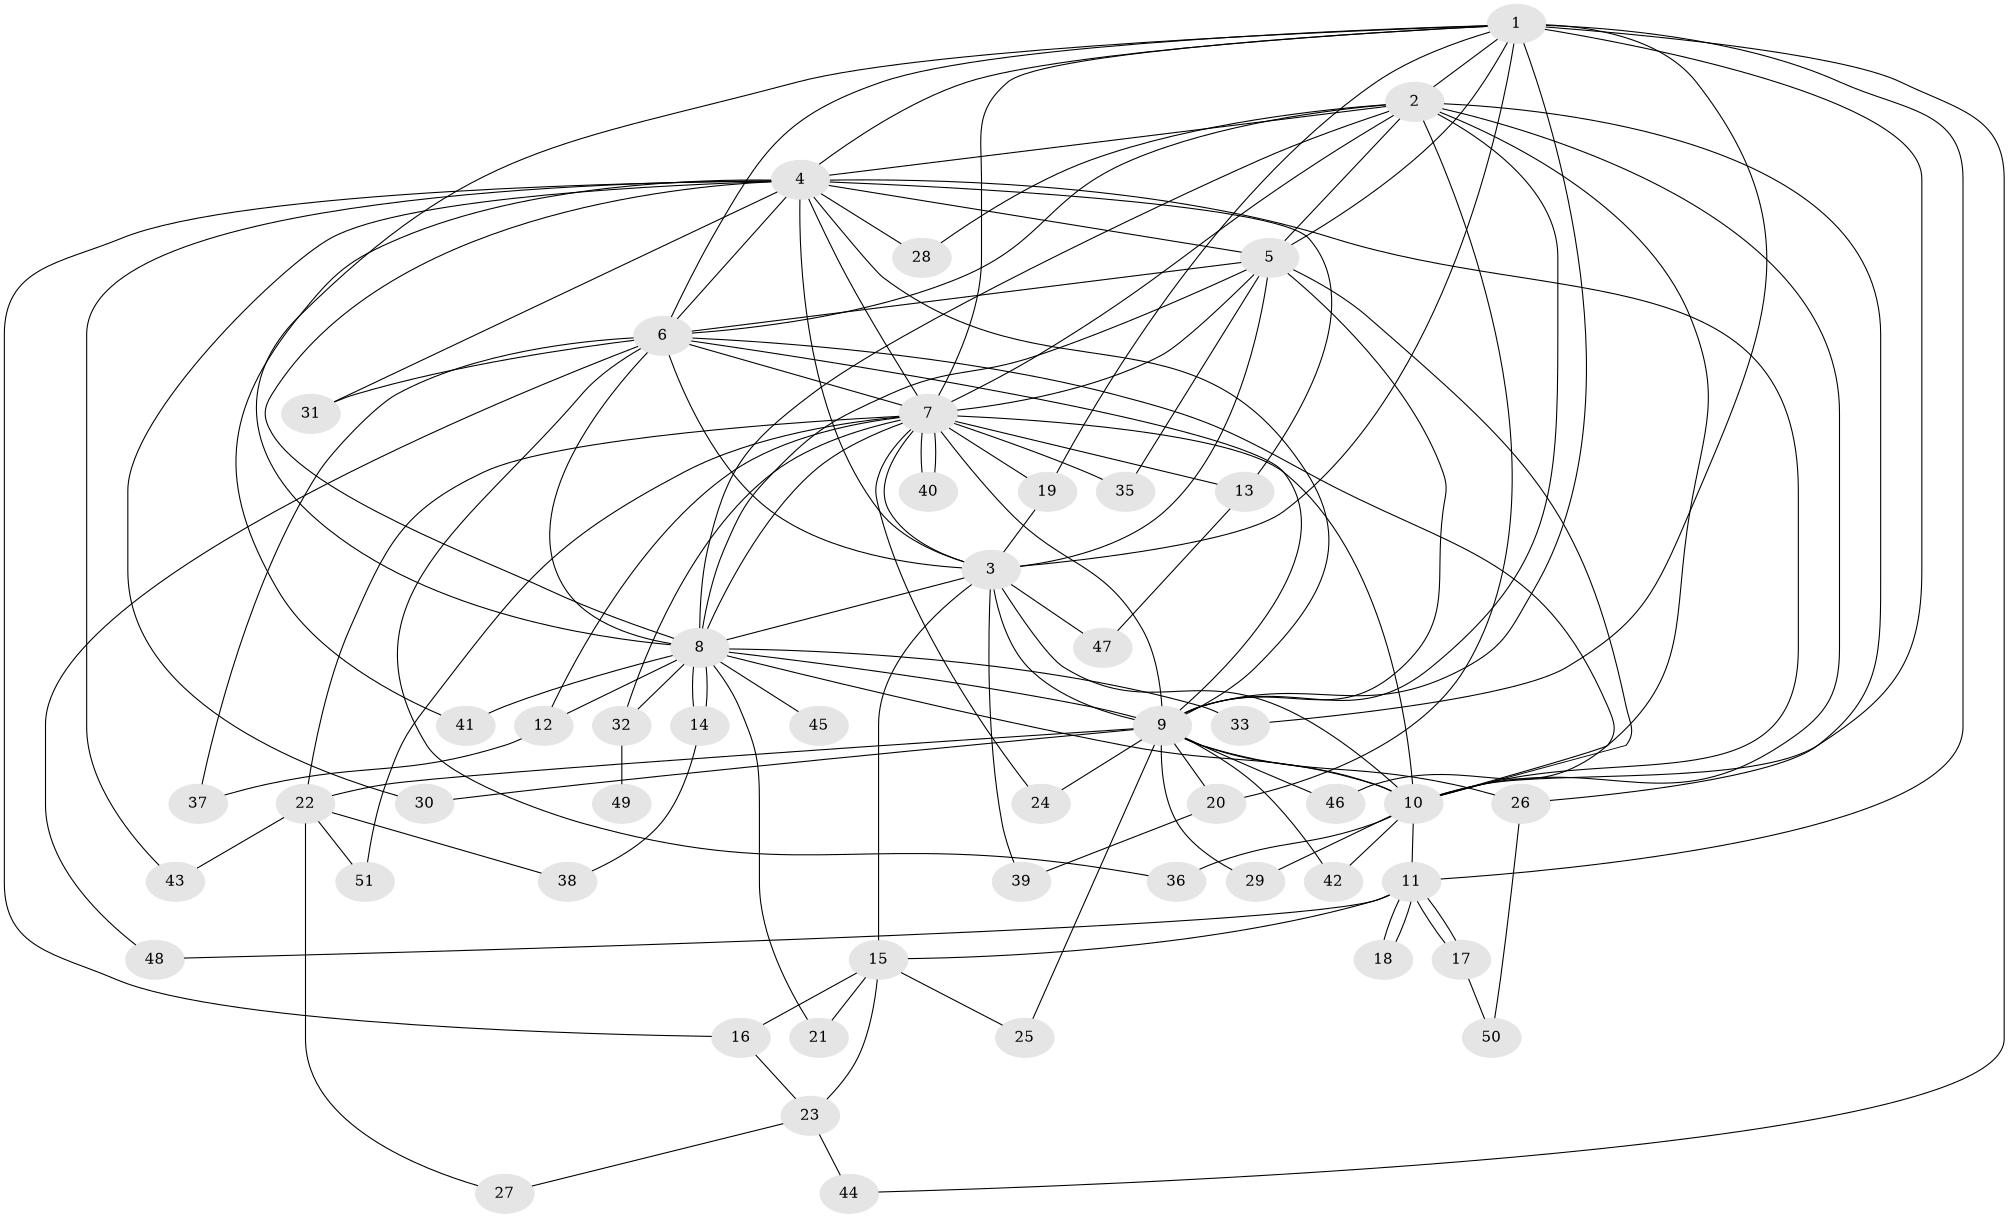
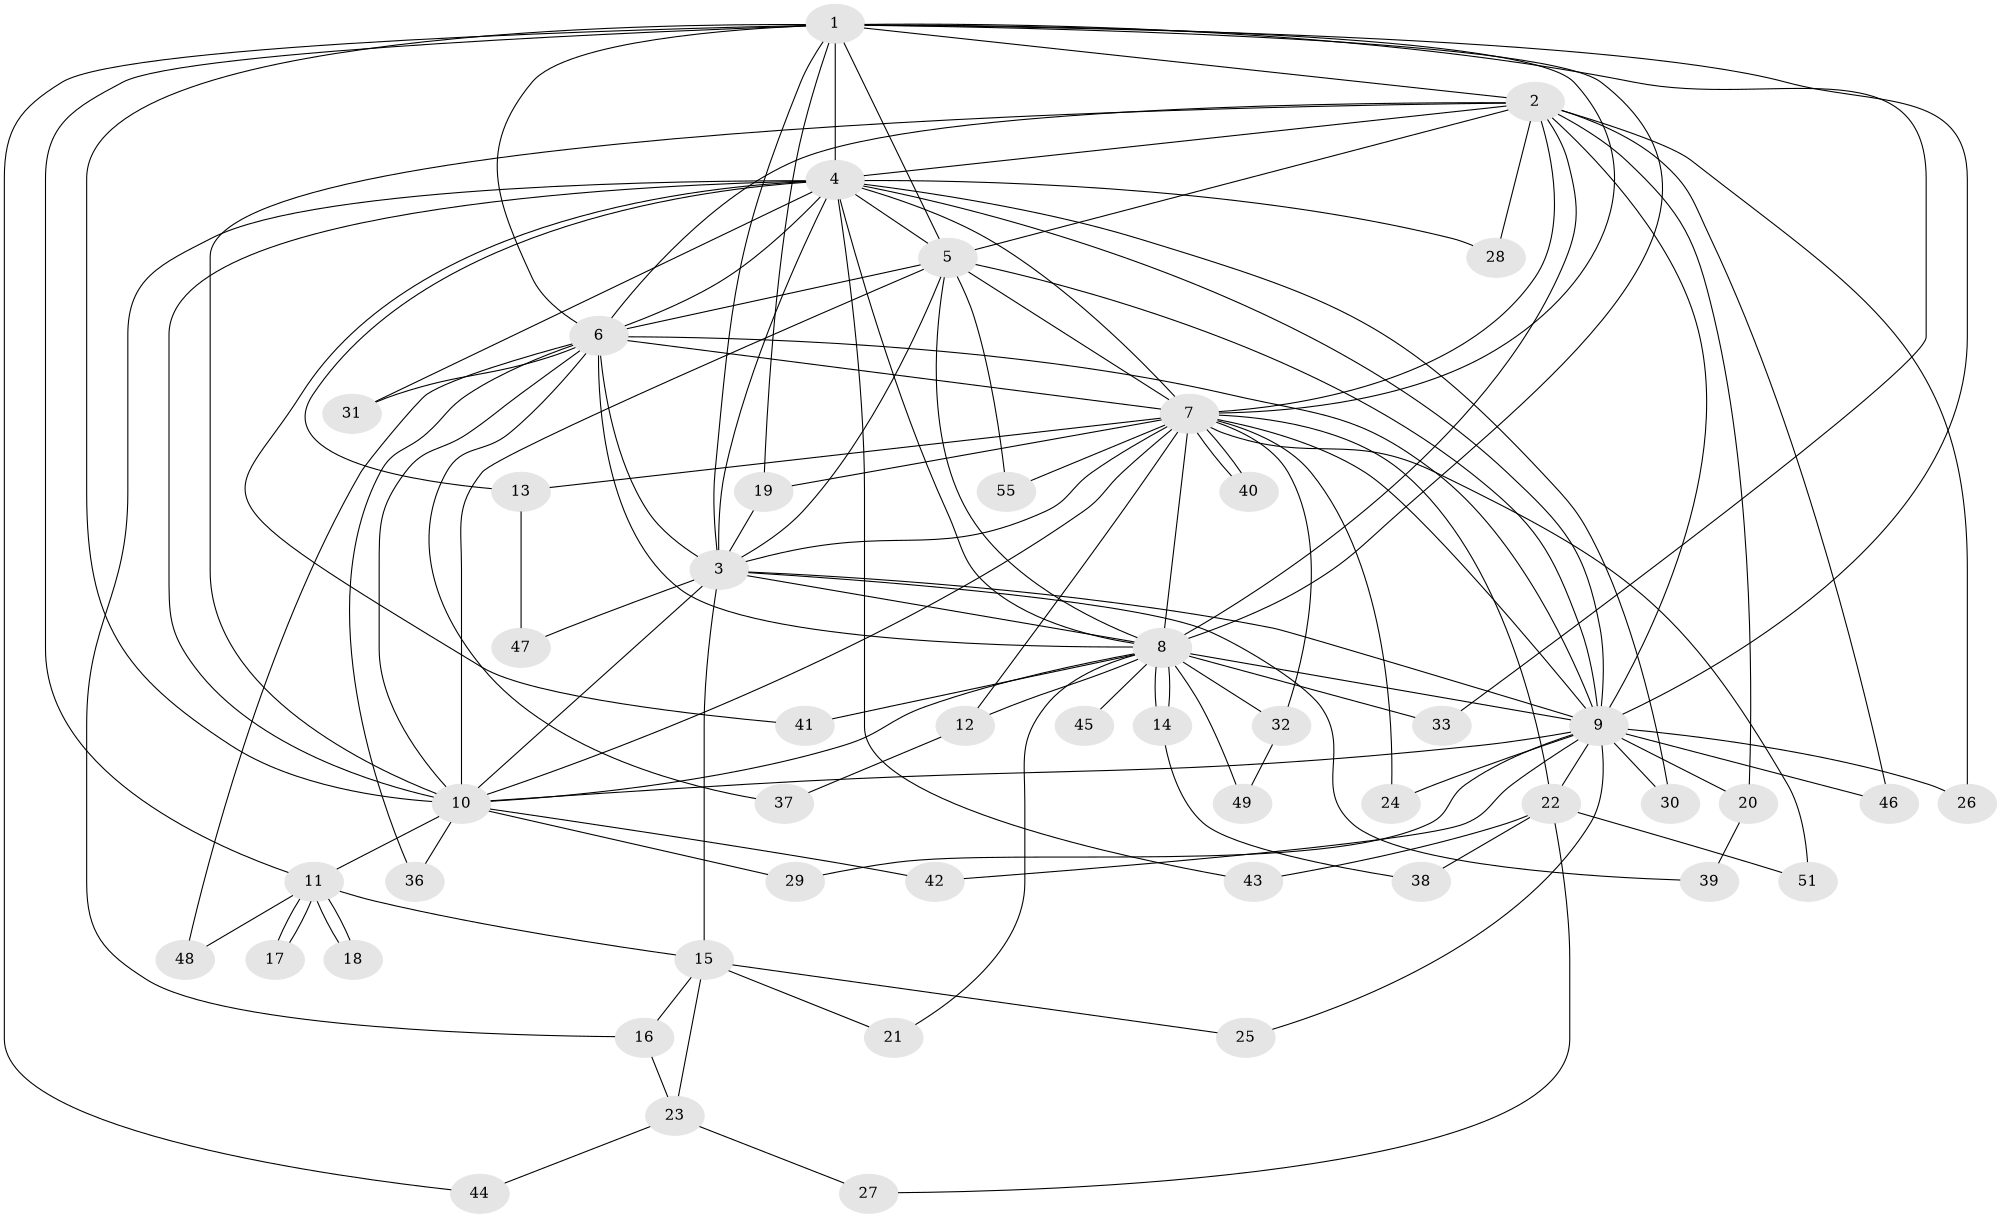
(1126, 492) -> (1006, 492)
none -> (1210, 723)
(1492, 1038) -> none
